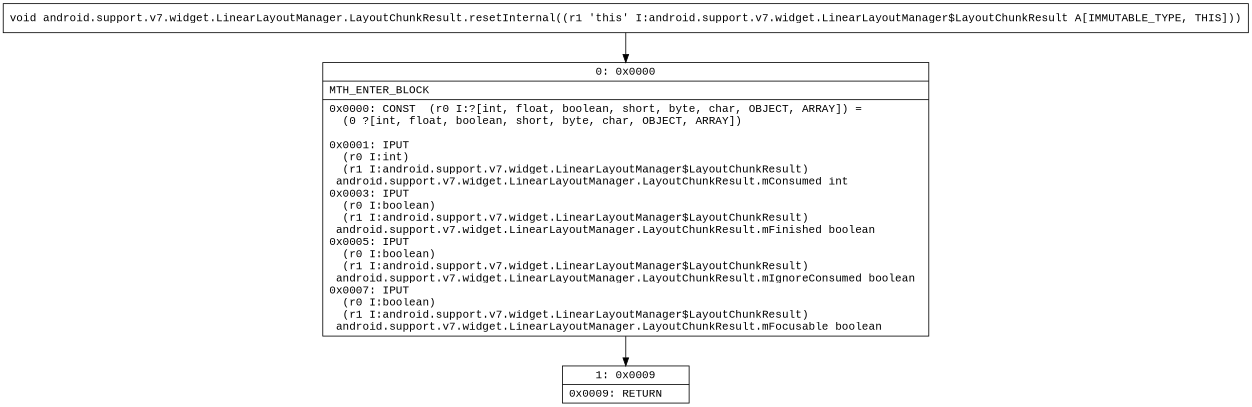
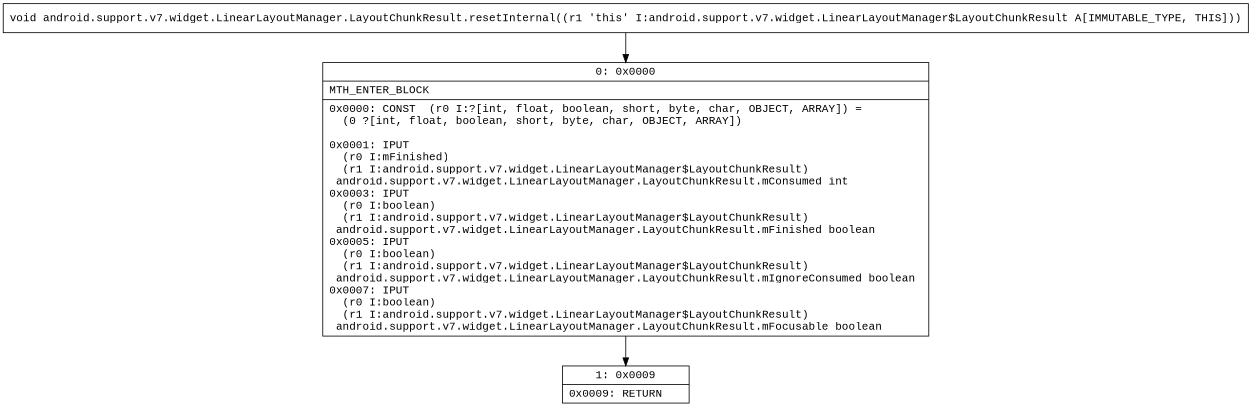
(370, 157) -> (389, 157)
